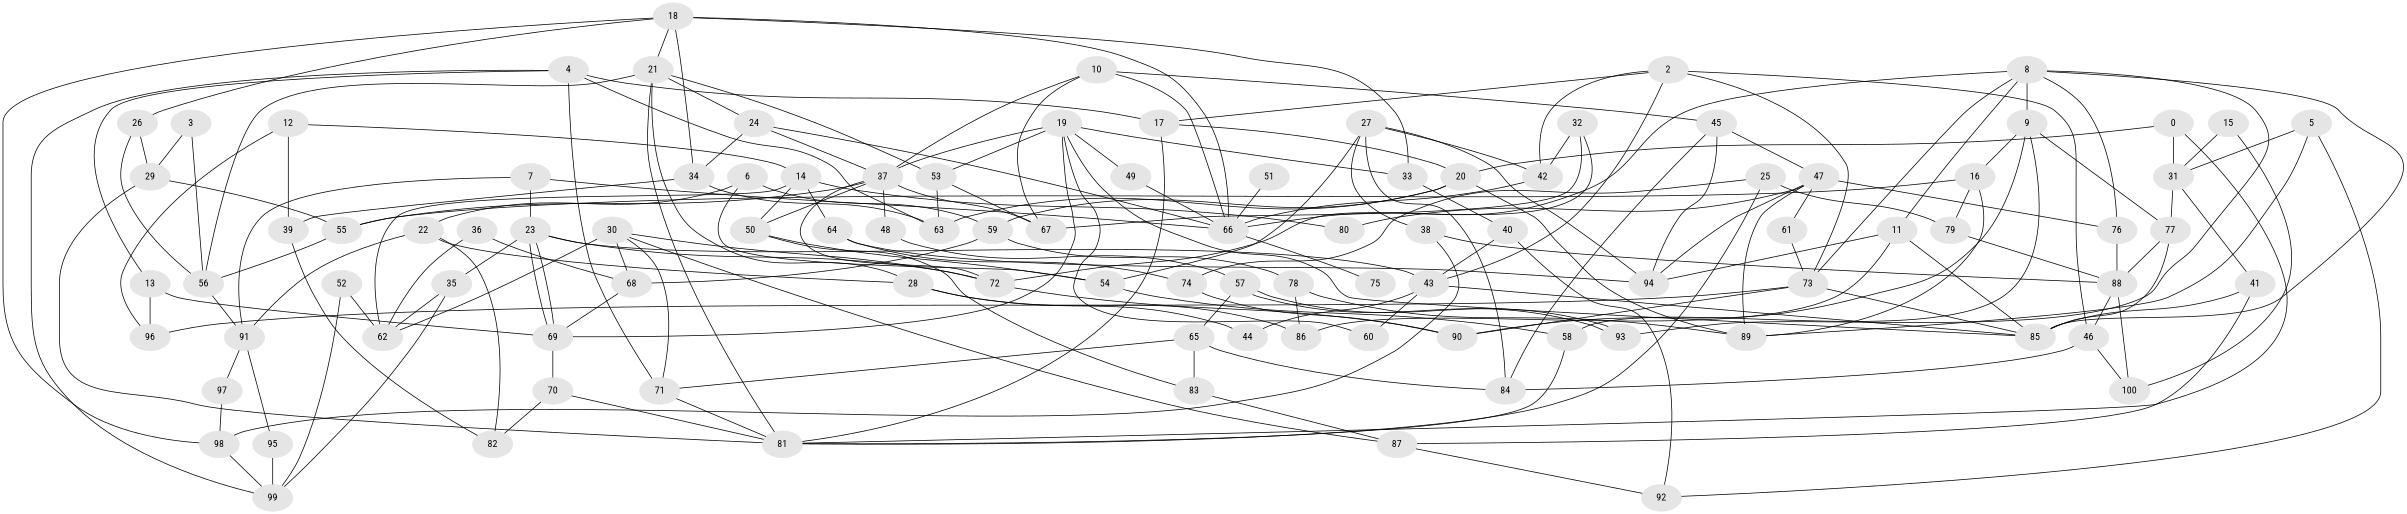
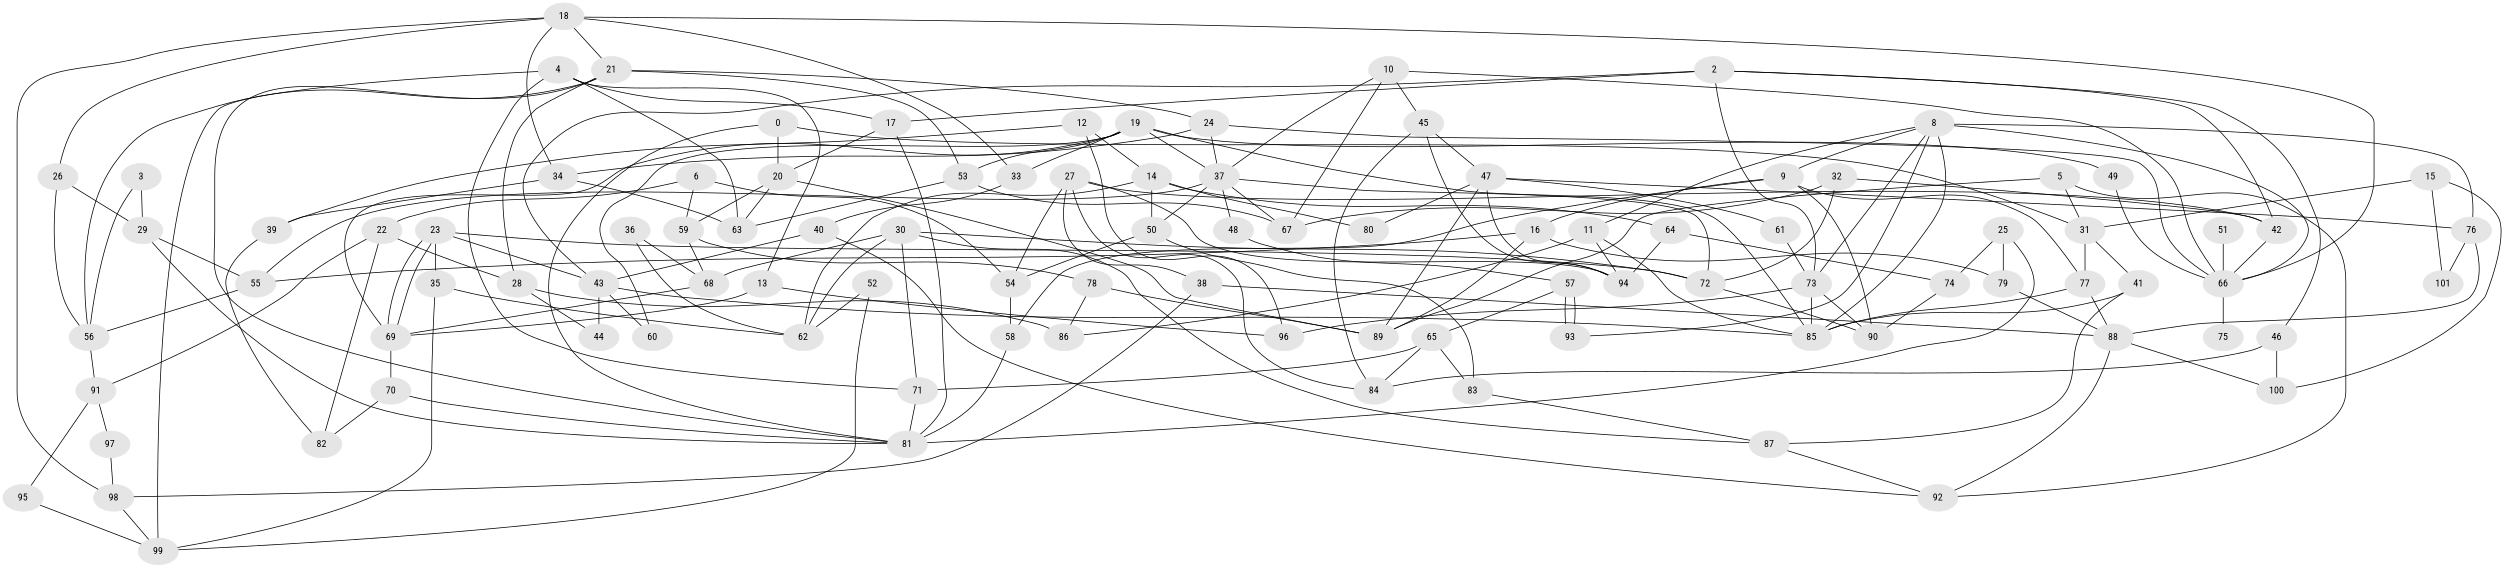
(531, 177) -> none
none -> (2443, 284)
(2106, 304) -> (2048, 436)
